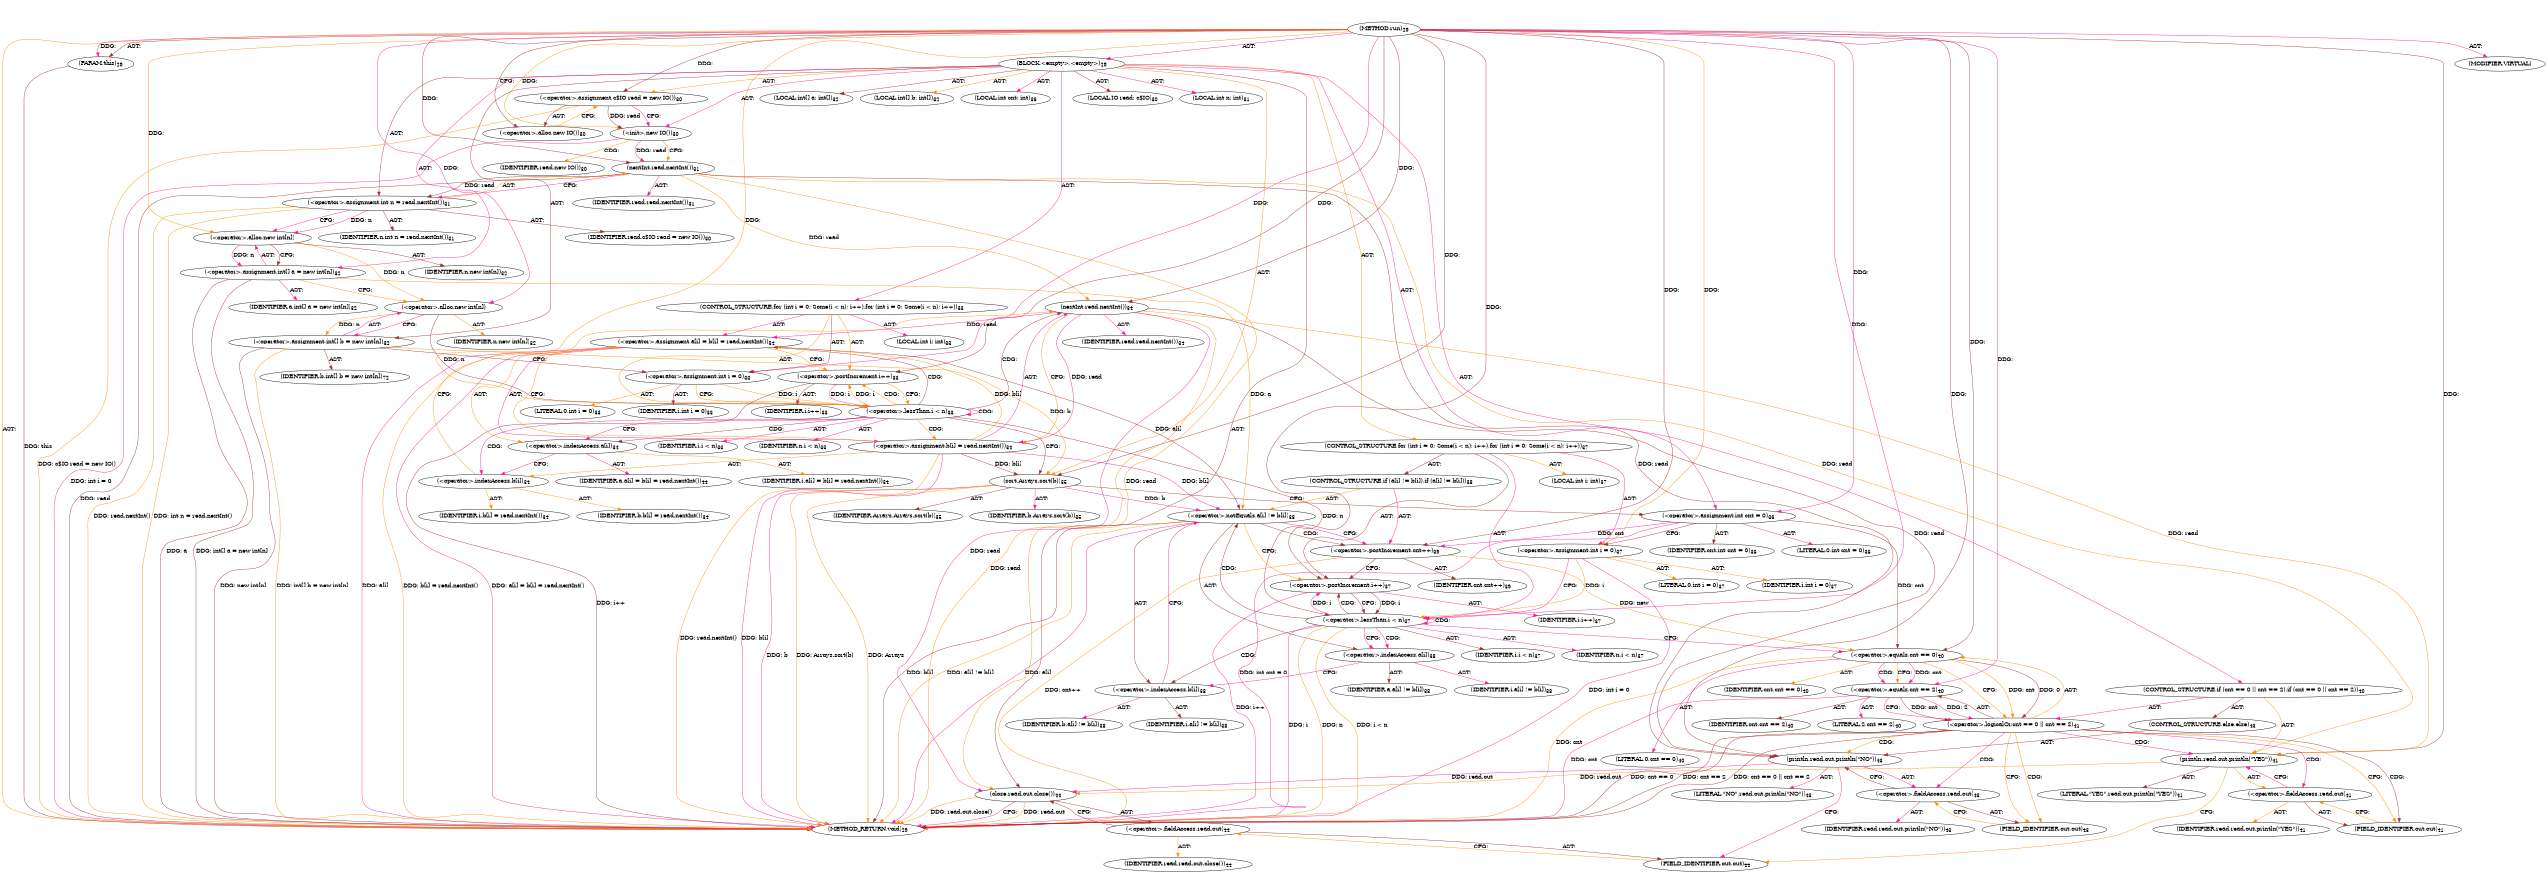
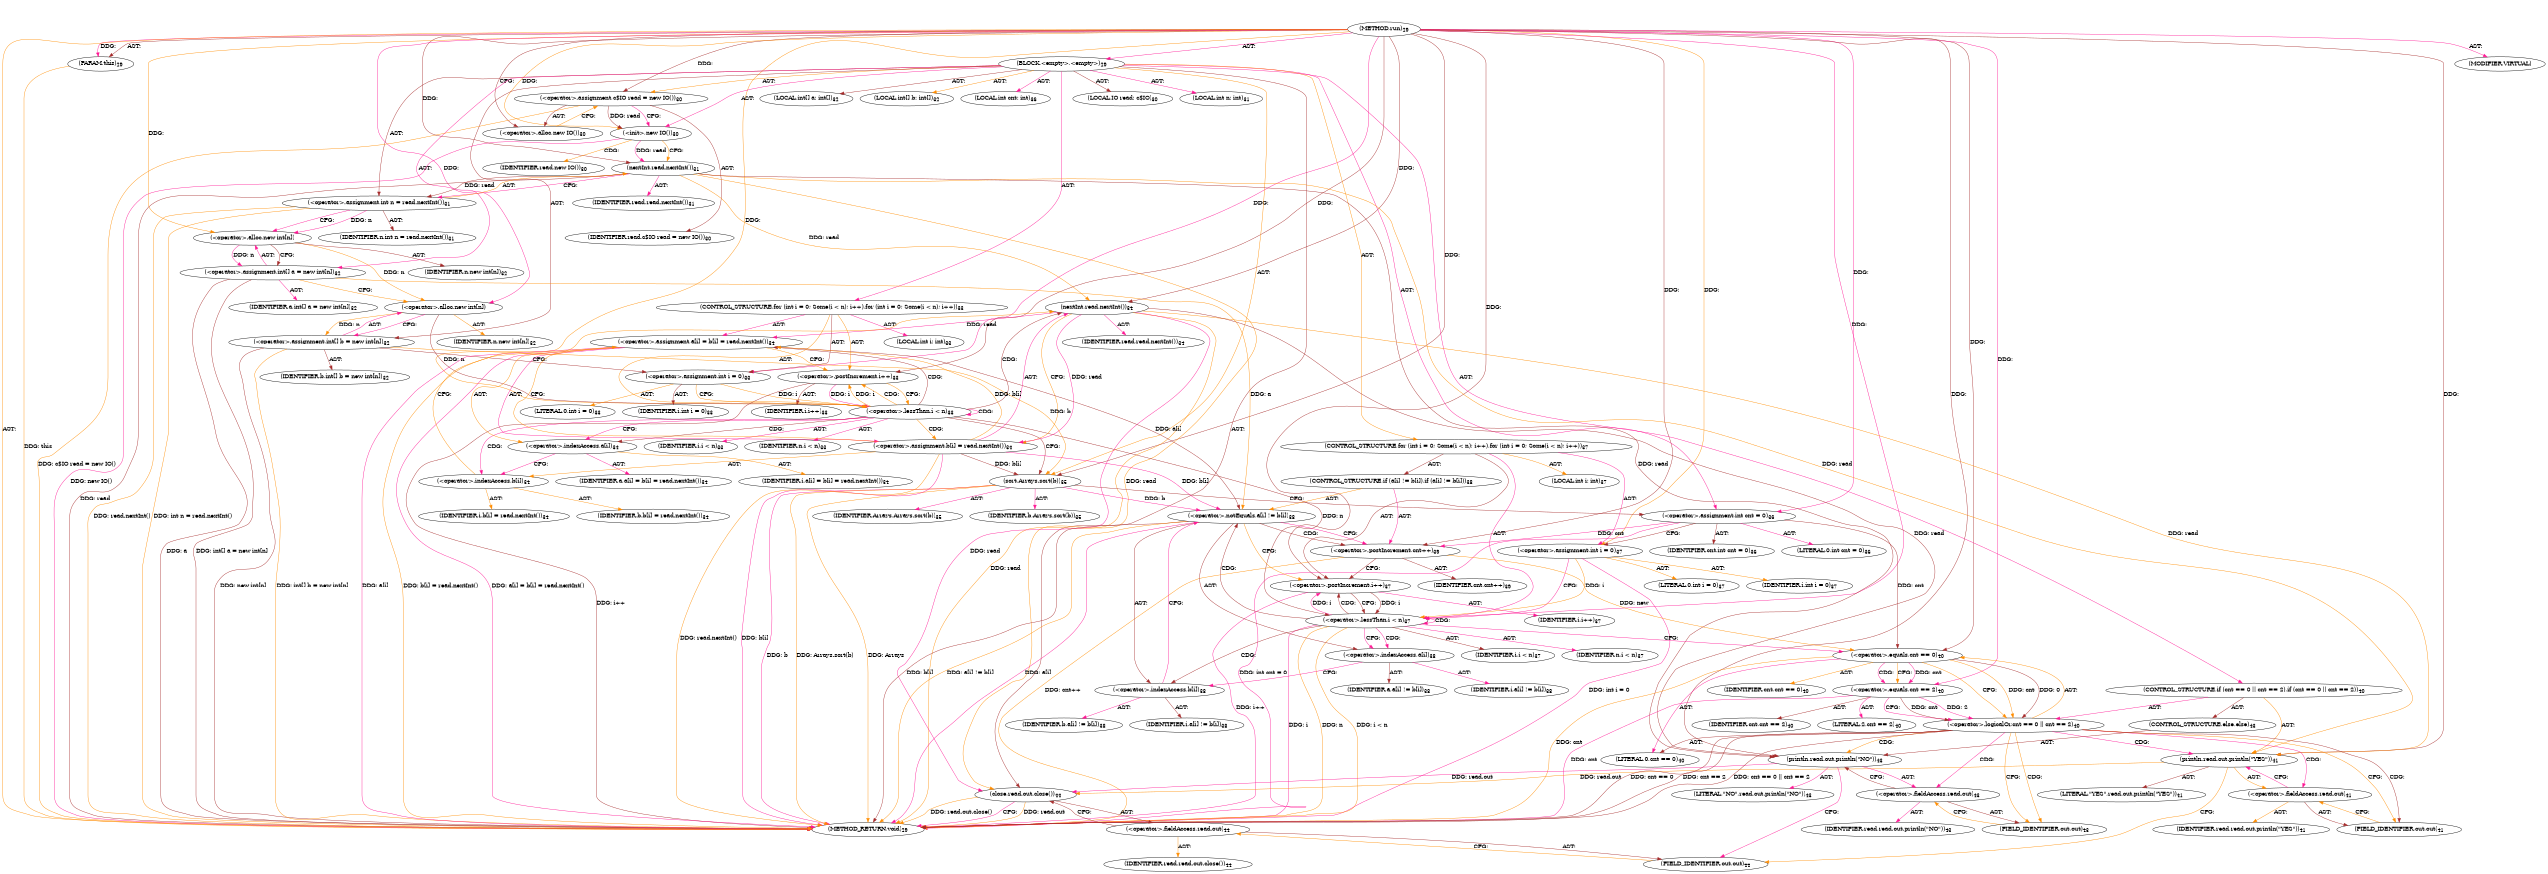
(513, 220) -> (717, 157)
(386, 377) -> (386, 377)
(705, 481) -> (705, 481)
(91, 482) -> (91, 482)
(965, 498) -> (965, 498)
(1969, 705) -> (1806, 734)
(2077, 725) -> (2077, 725)
(33, 810) -> (33, 810)
